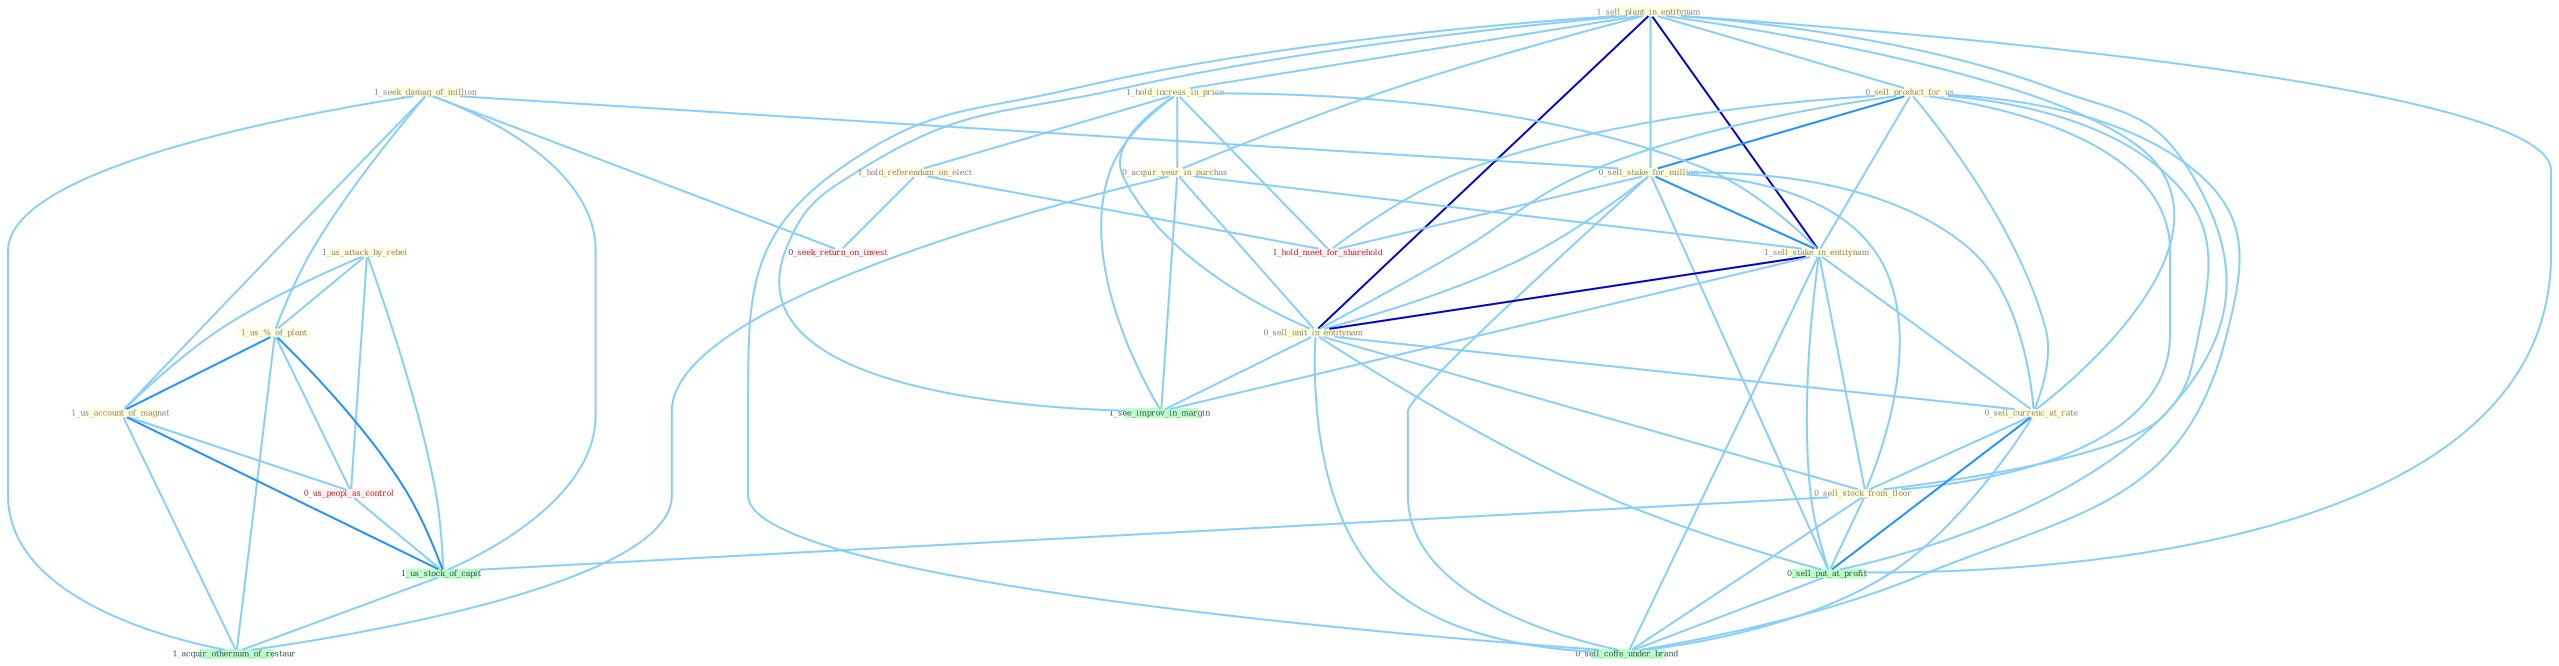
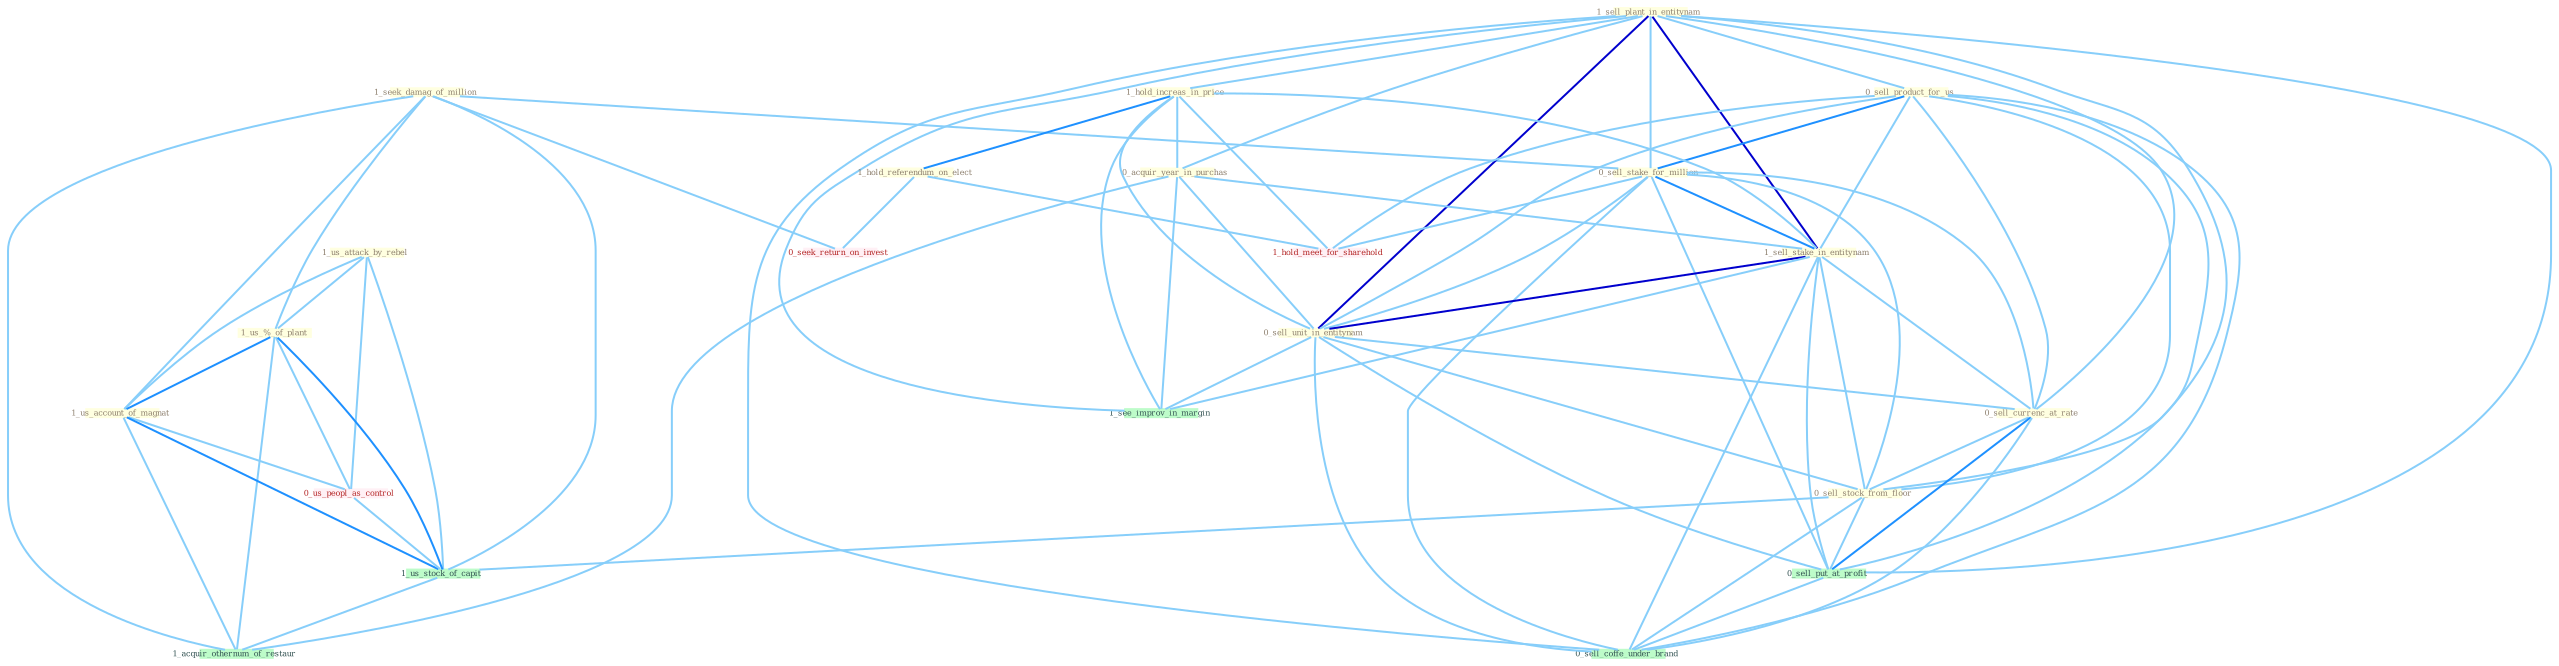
(1084, 122) -> (1084, 122)
